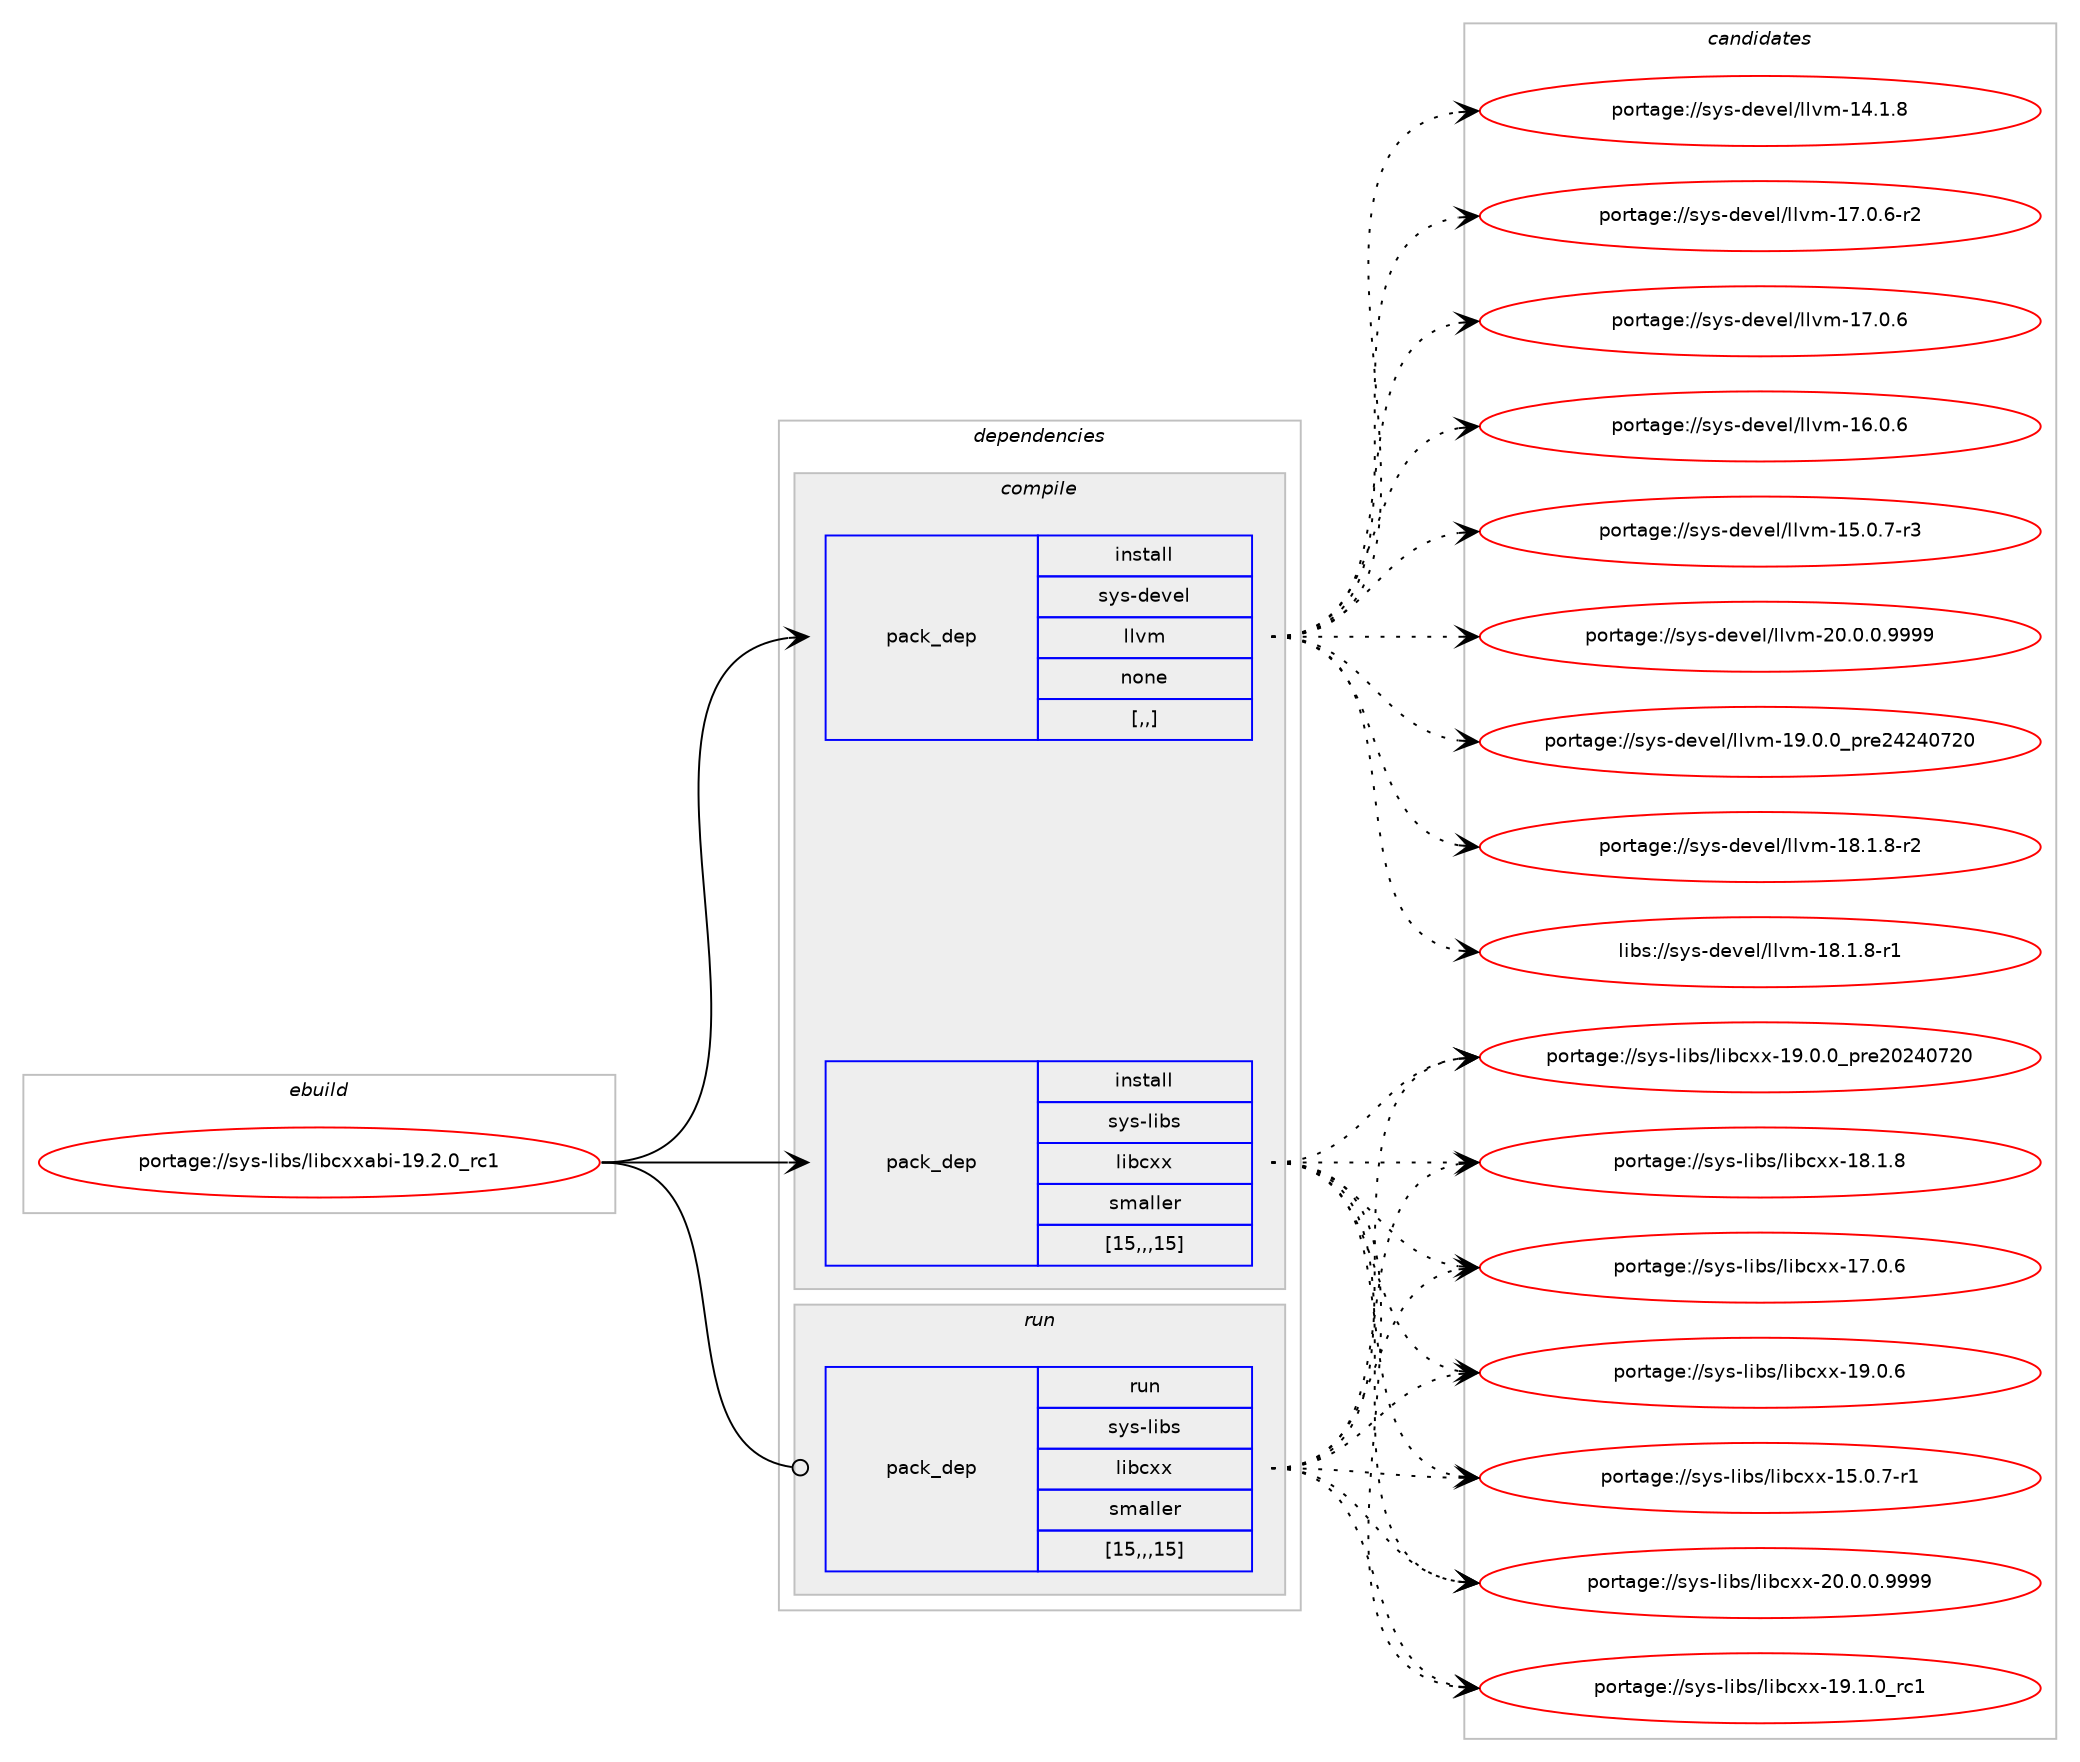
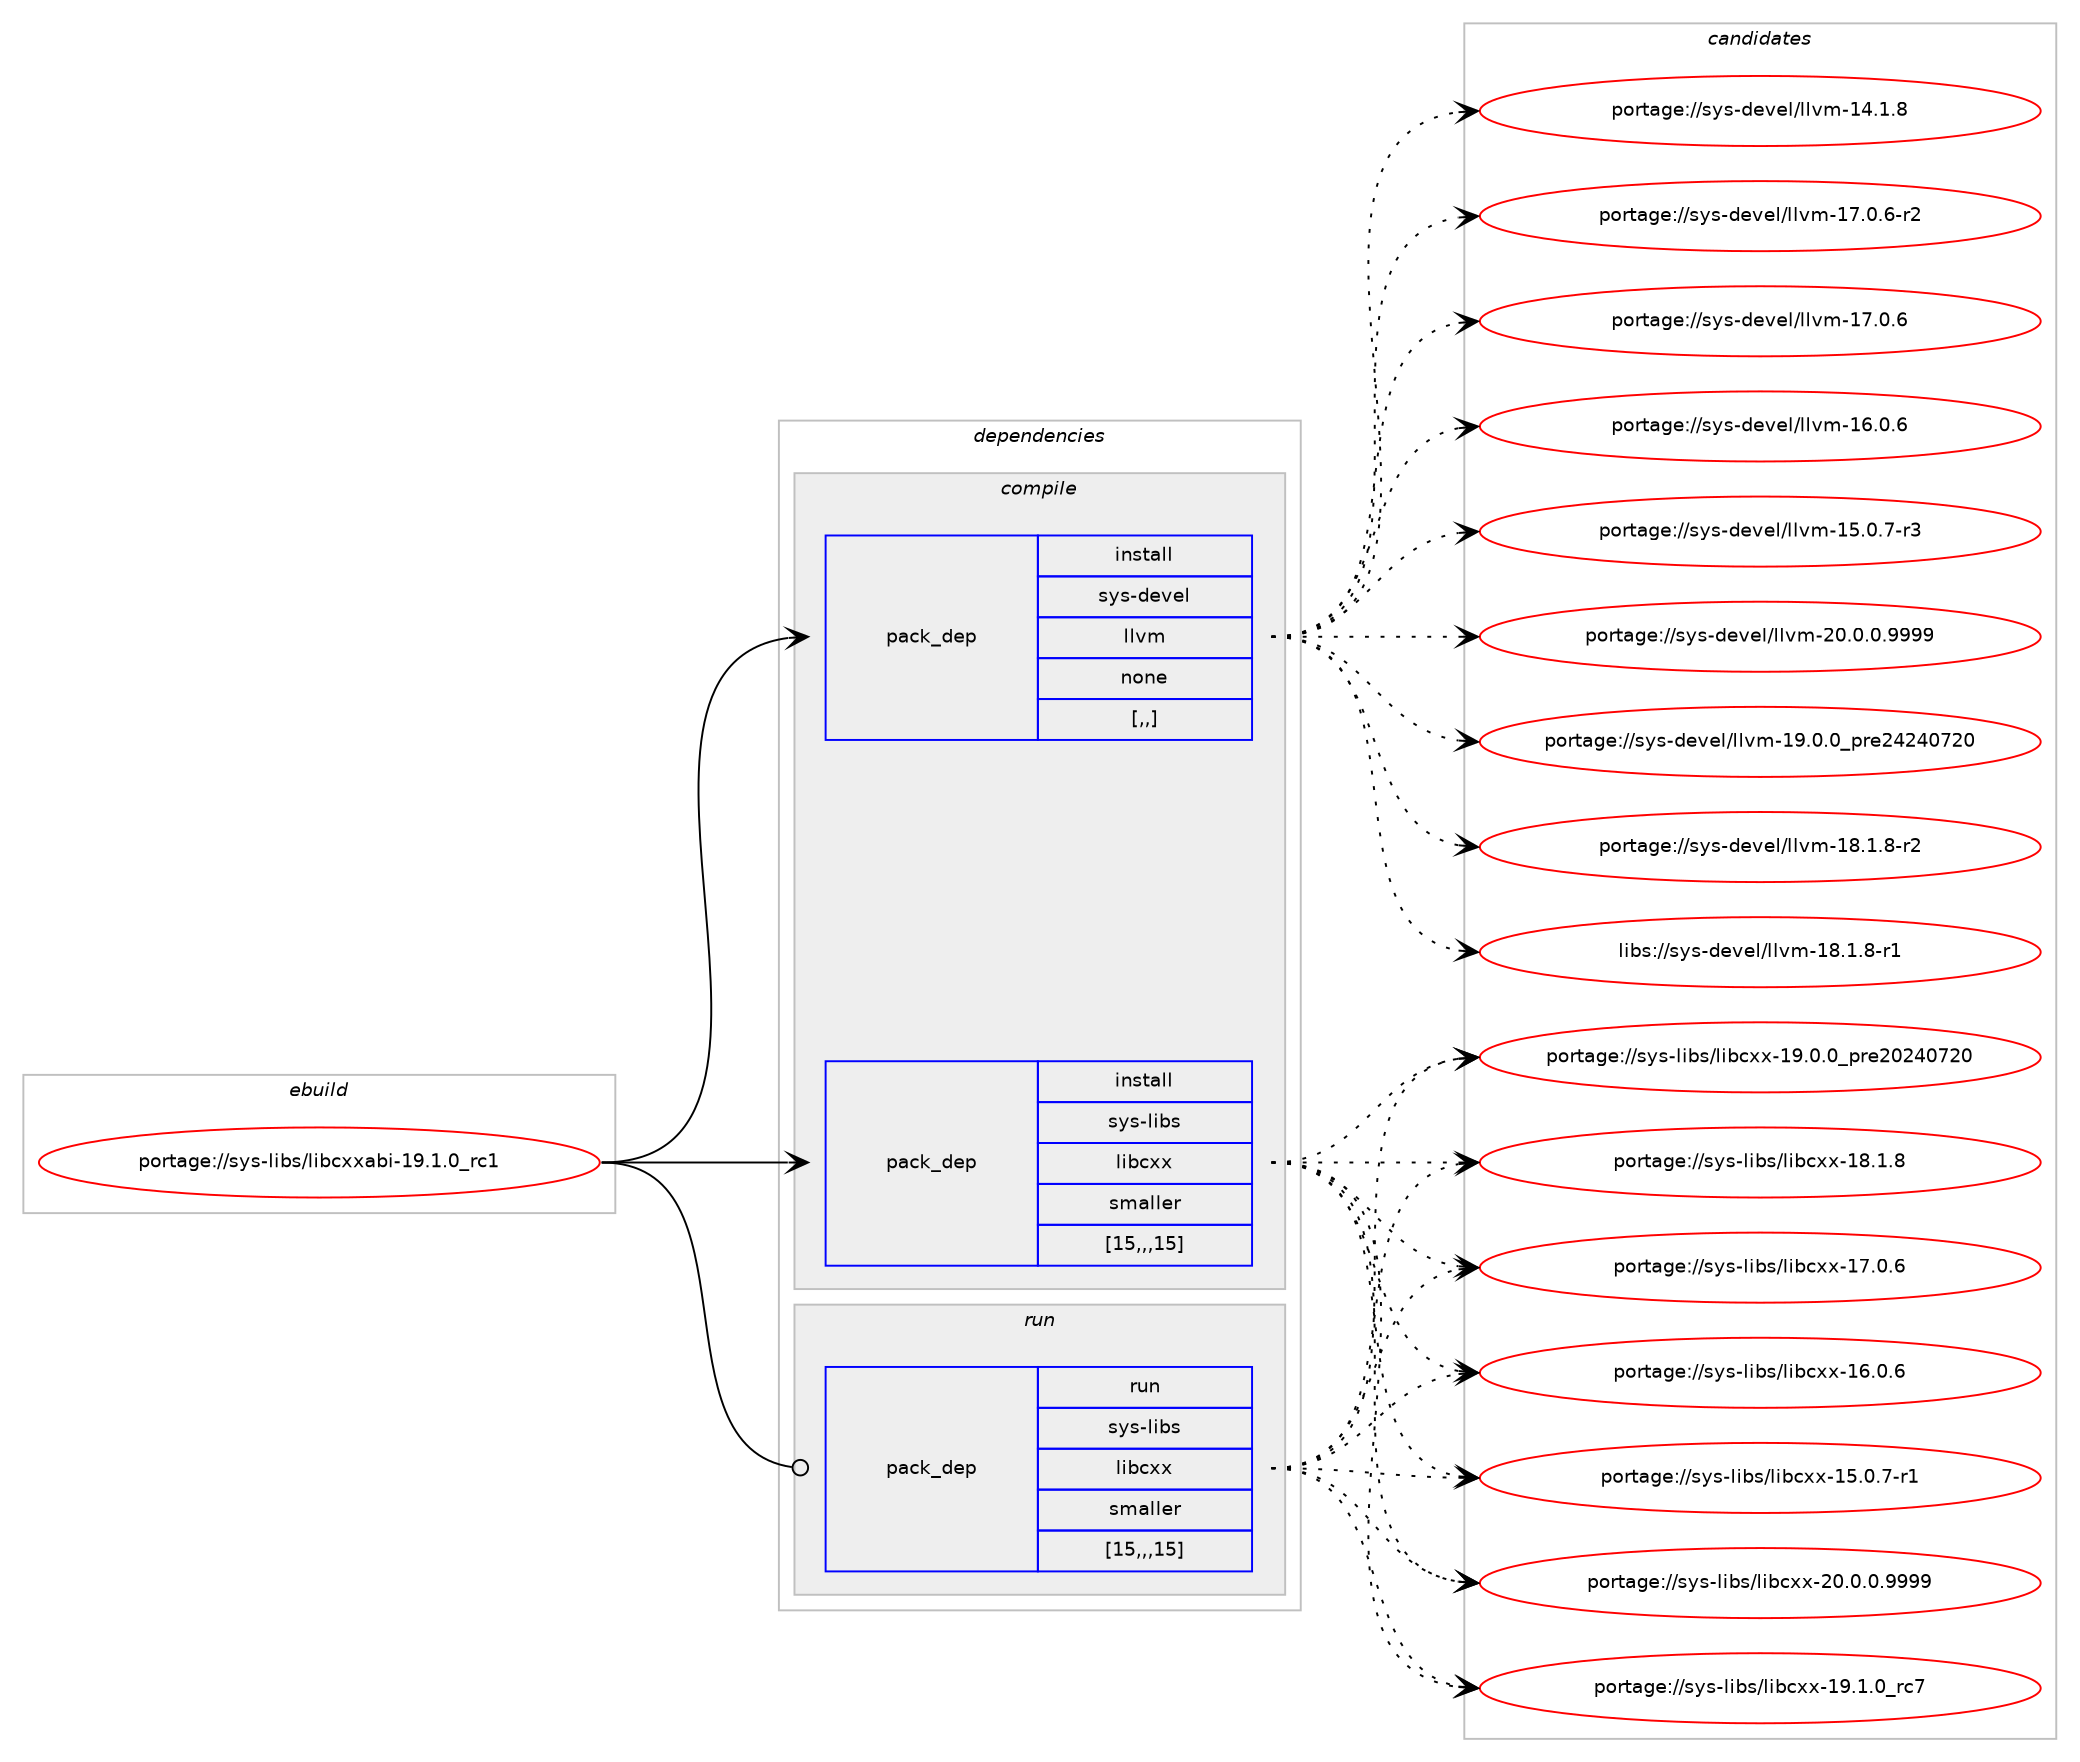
(319, 1162) -> (319, 1162)
(1760, 1373) -> (1760, 1373)
(1760, 1688) -> (1760, 1688)
